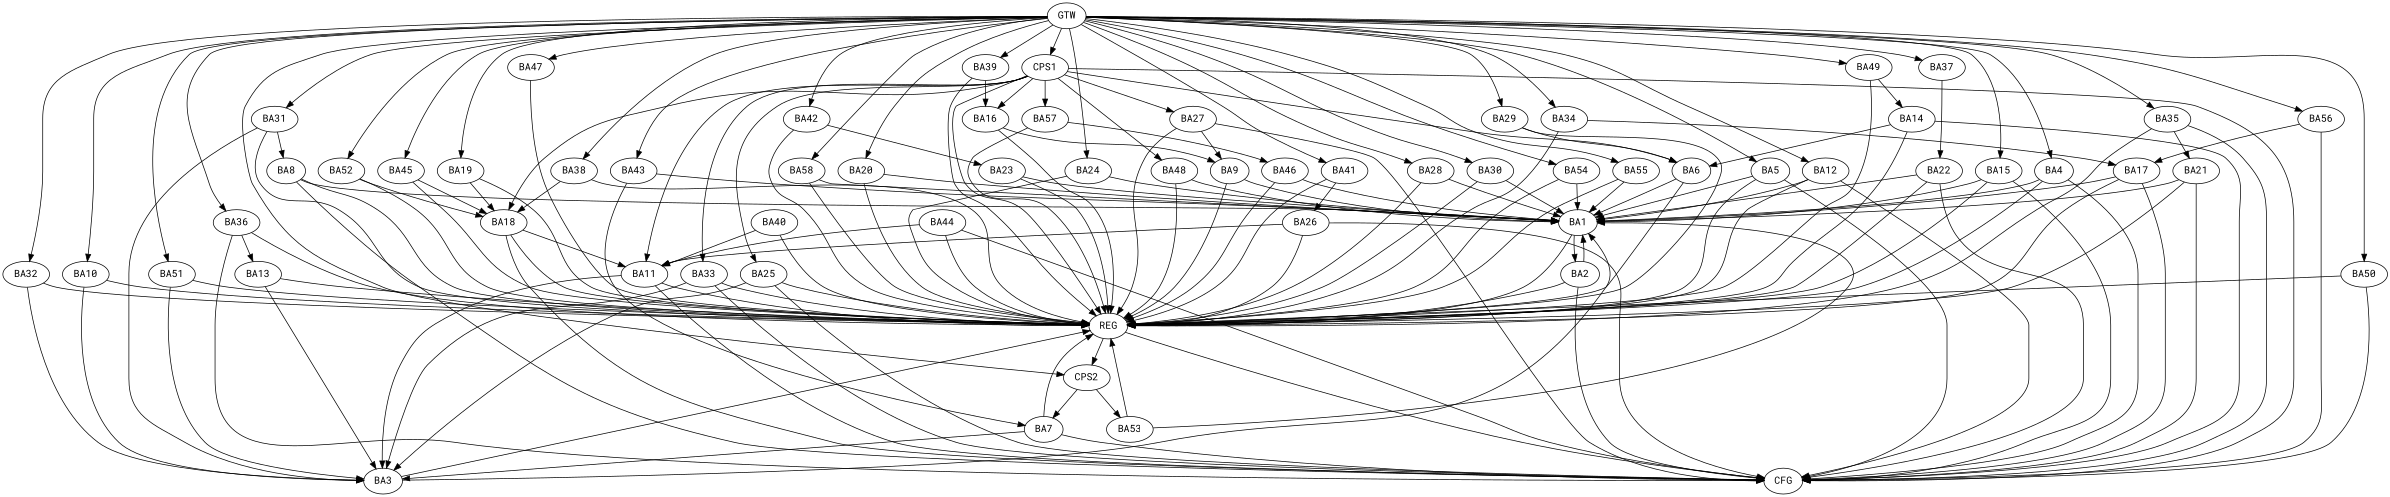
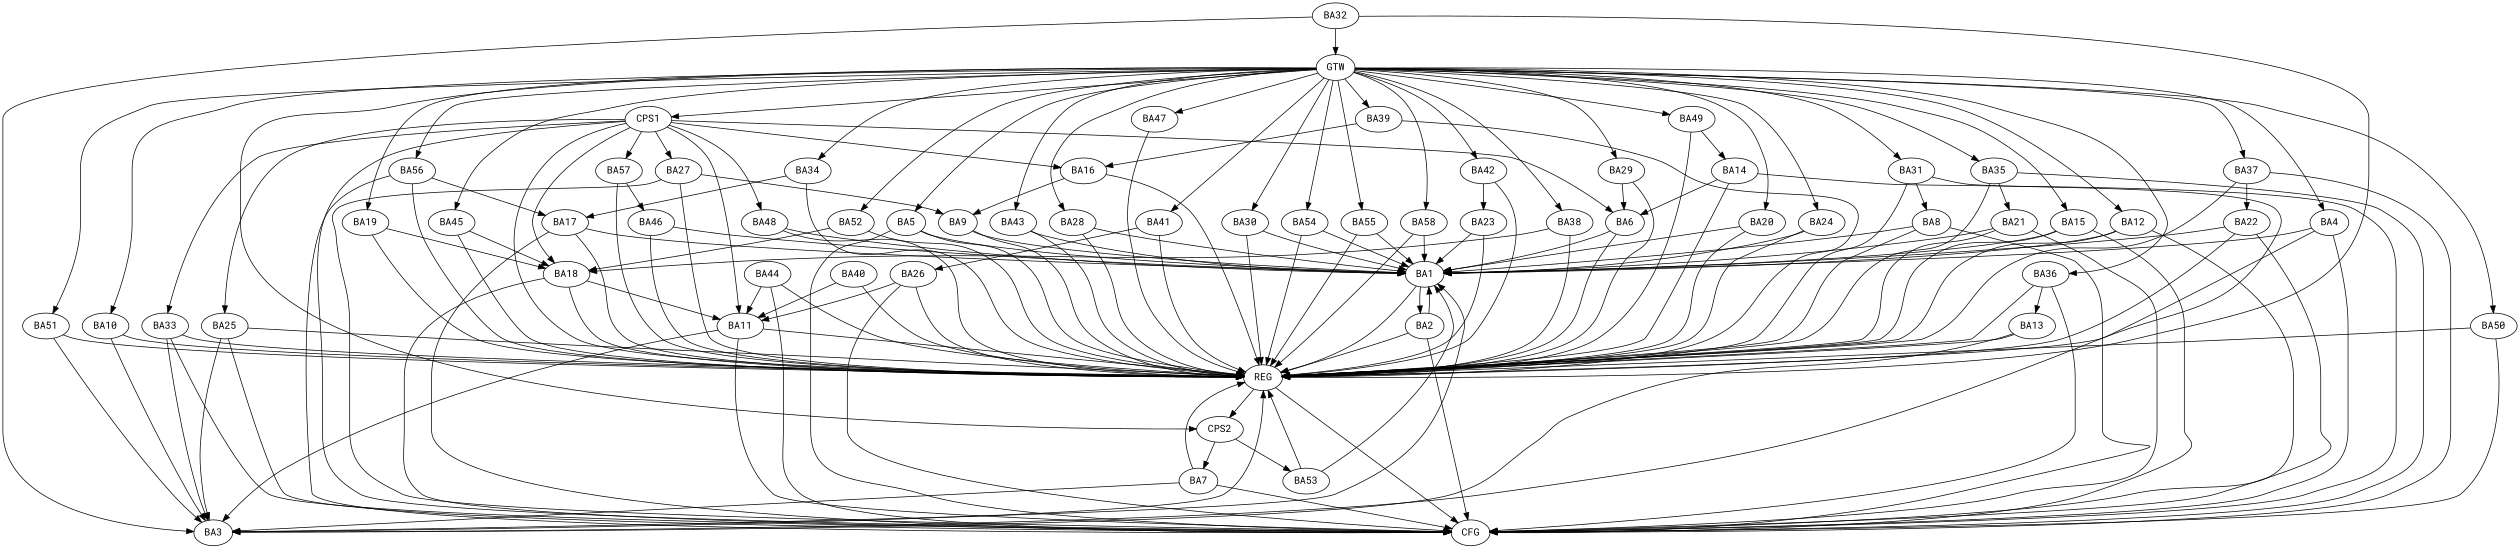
(400, 26) -> (1336, 38)
none -> (1936, 333)
(756, 361) -> (1111, 333)
none -> (776, 368)
none -> (2320, 508)
